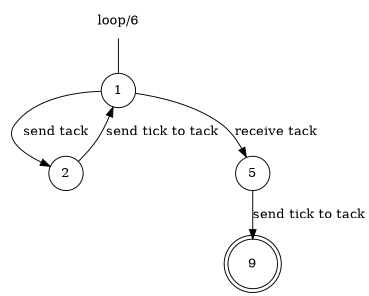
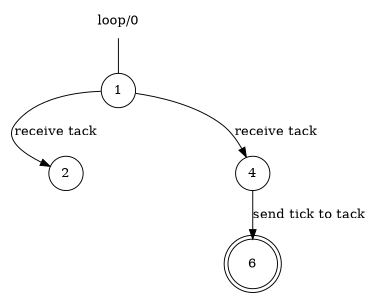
(118, 21) -> (118, 21)
(56, 132) -> (56, 132)
(97, 140) -> none
(253, 173) -> (253, 173)
(253, 264) -> (253, 264)
